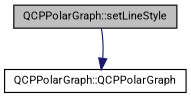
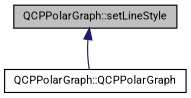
(103, 43) -> (88, 55)
